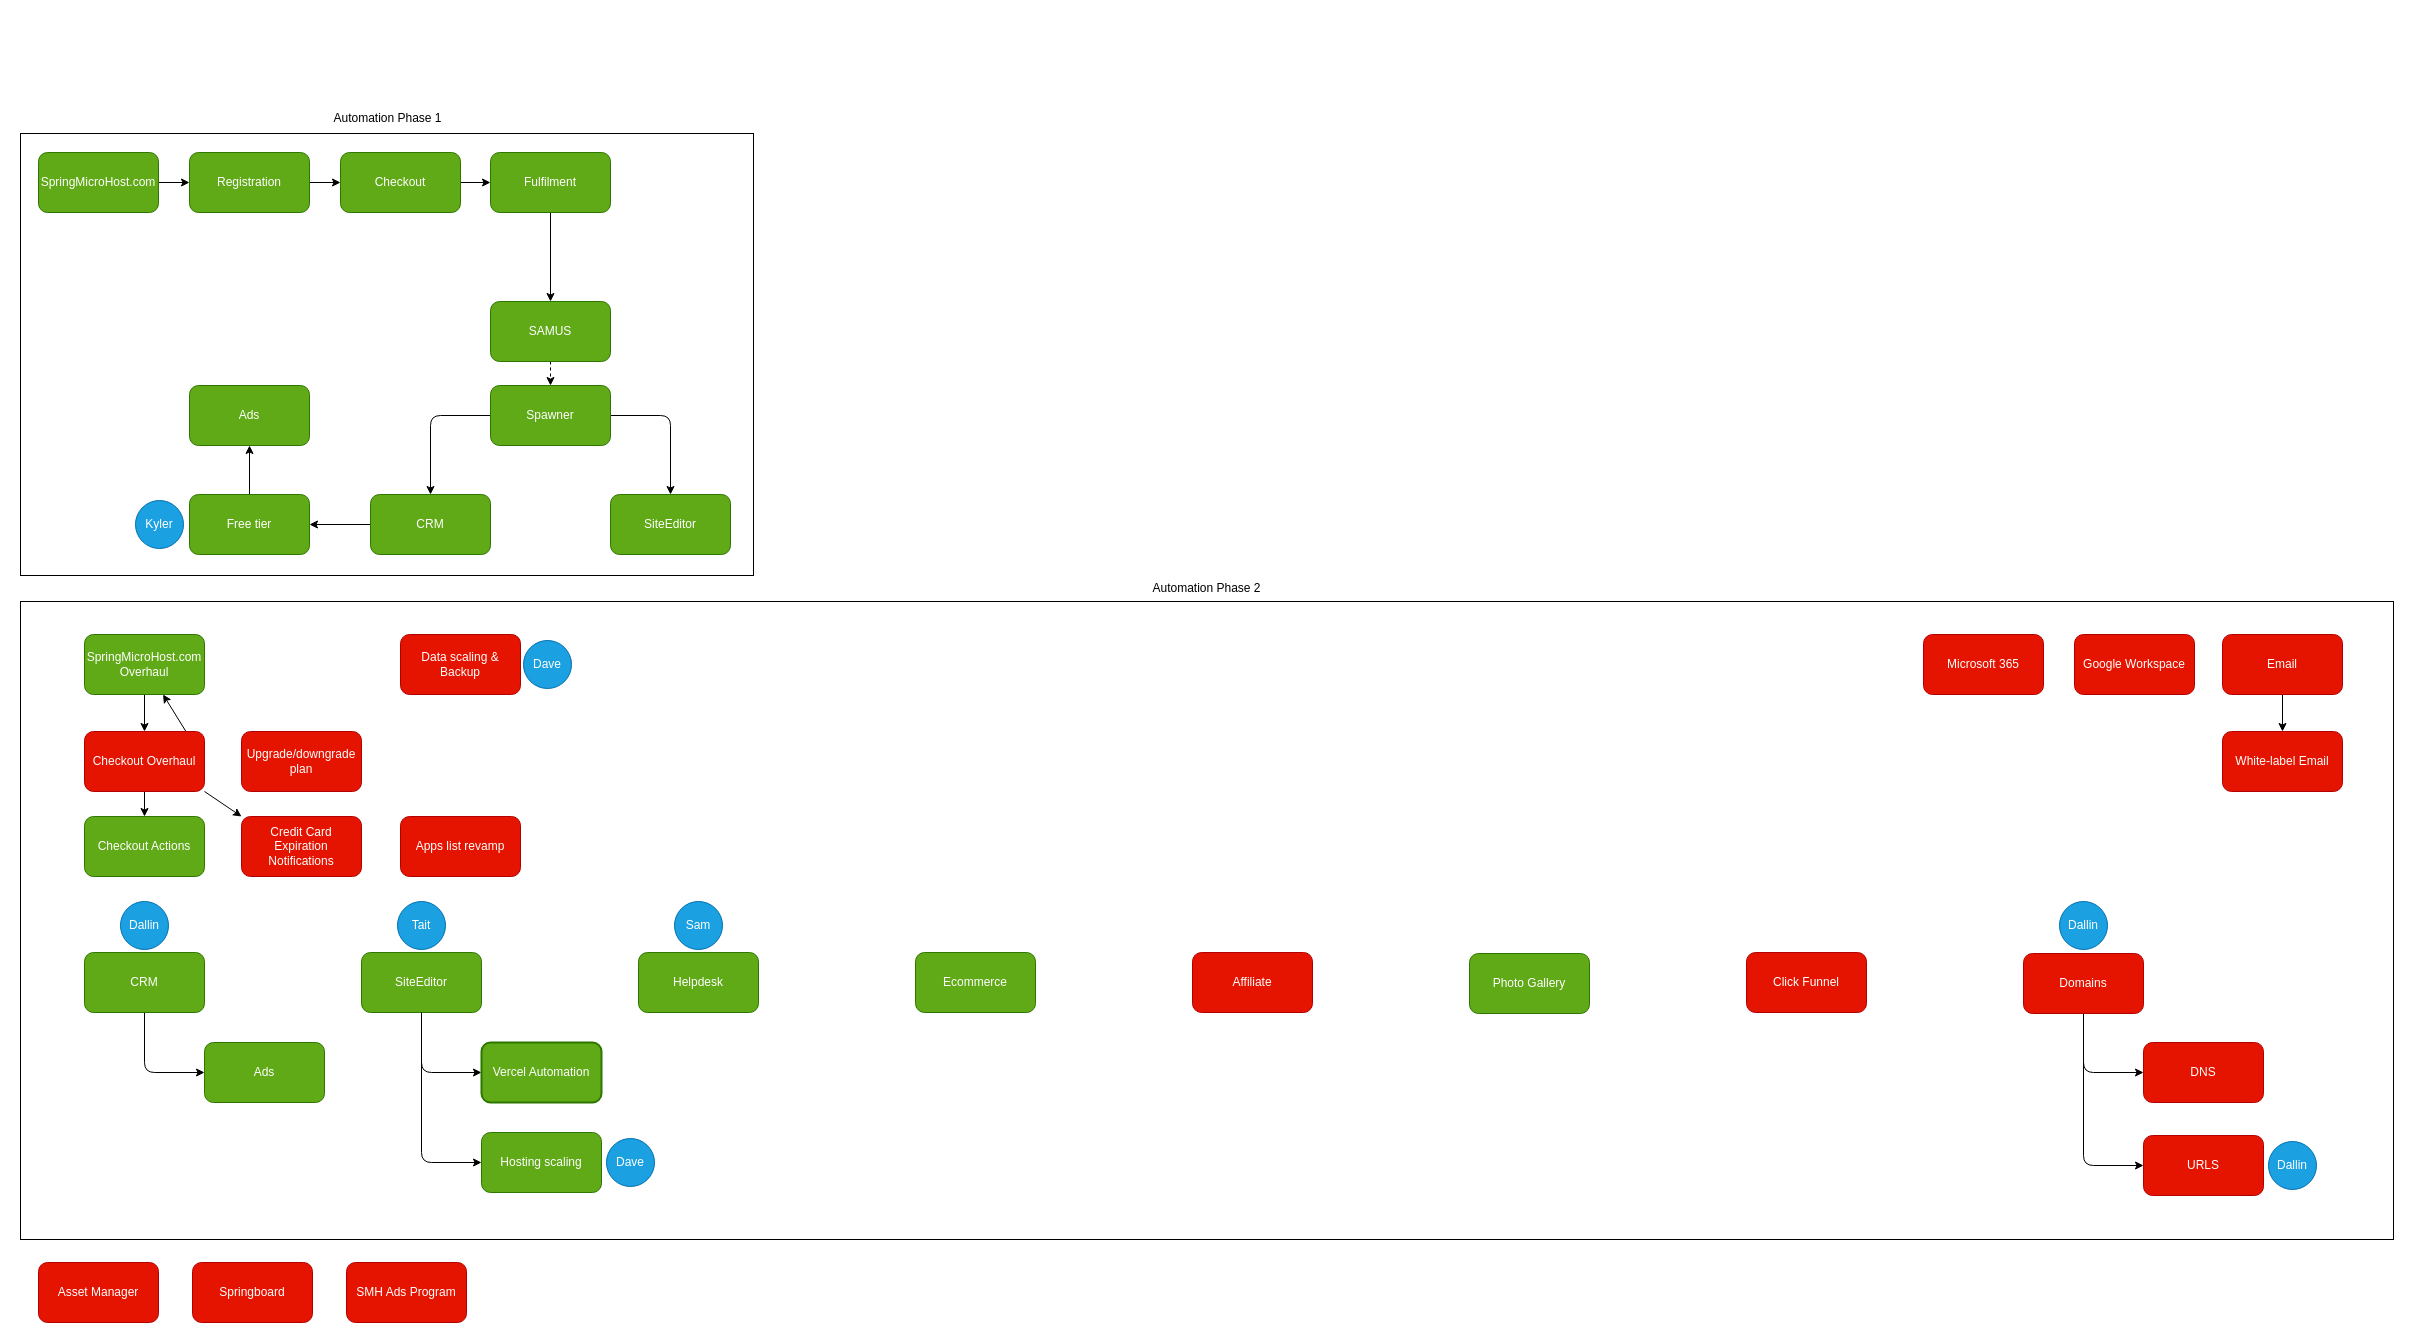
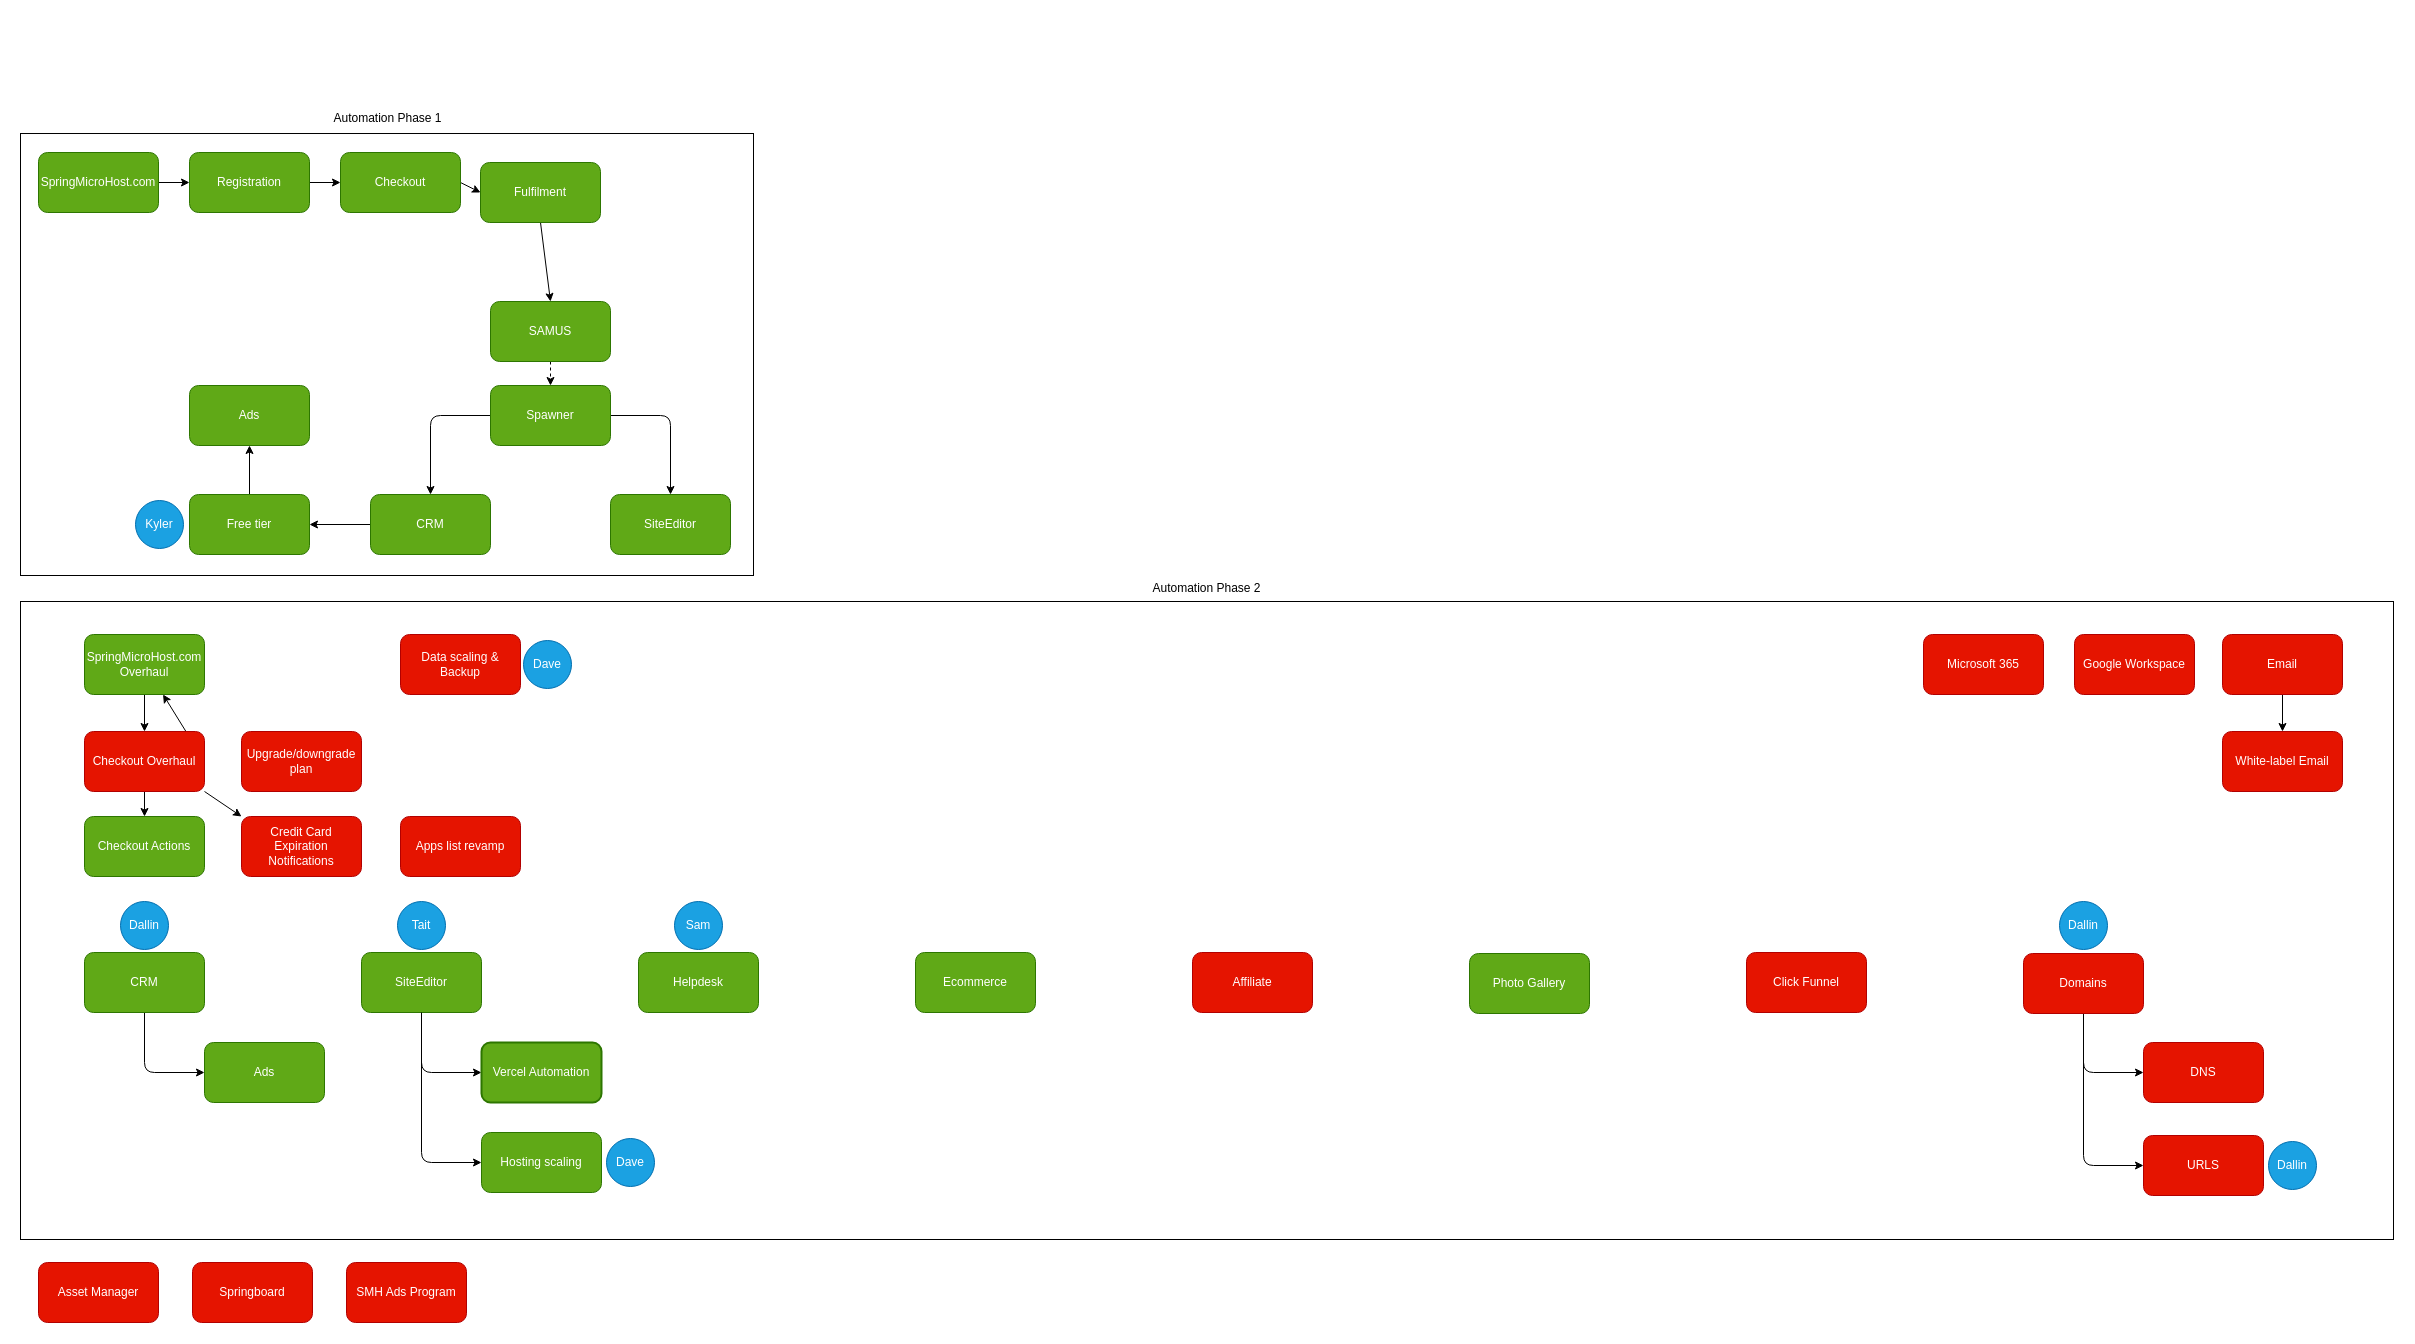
(551, 183) -> (541, 193)
